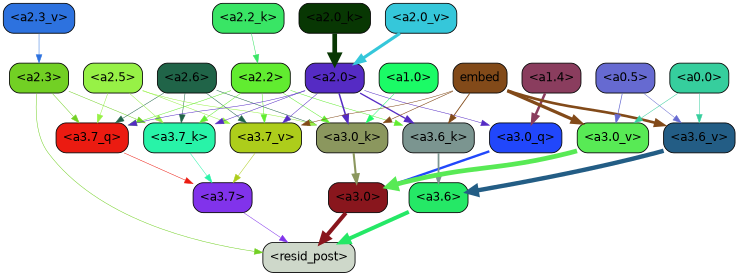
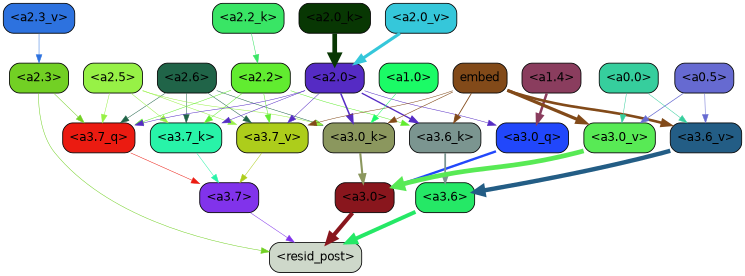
(98, 103) -> none
(298, 103) -> none
